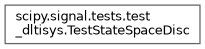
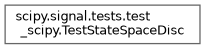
(103, 24) -> (103, 24)
